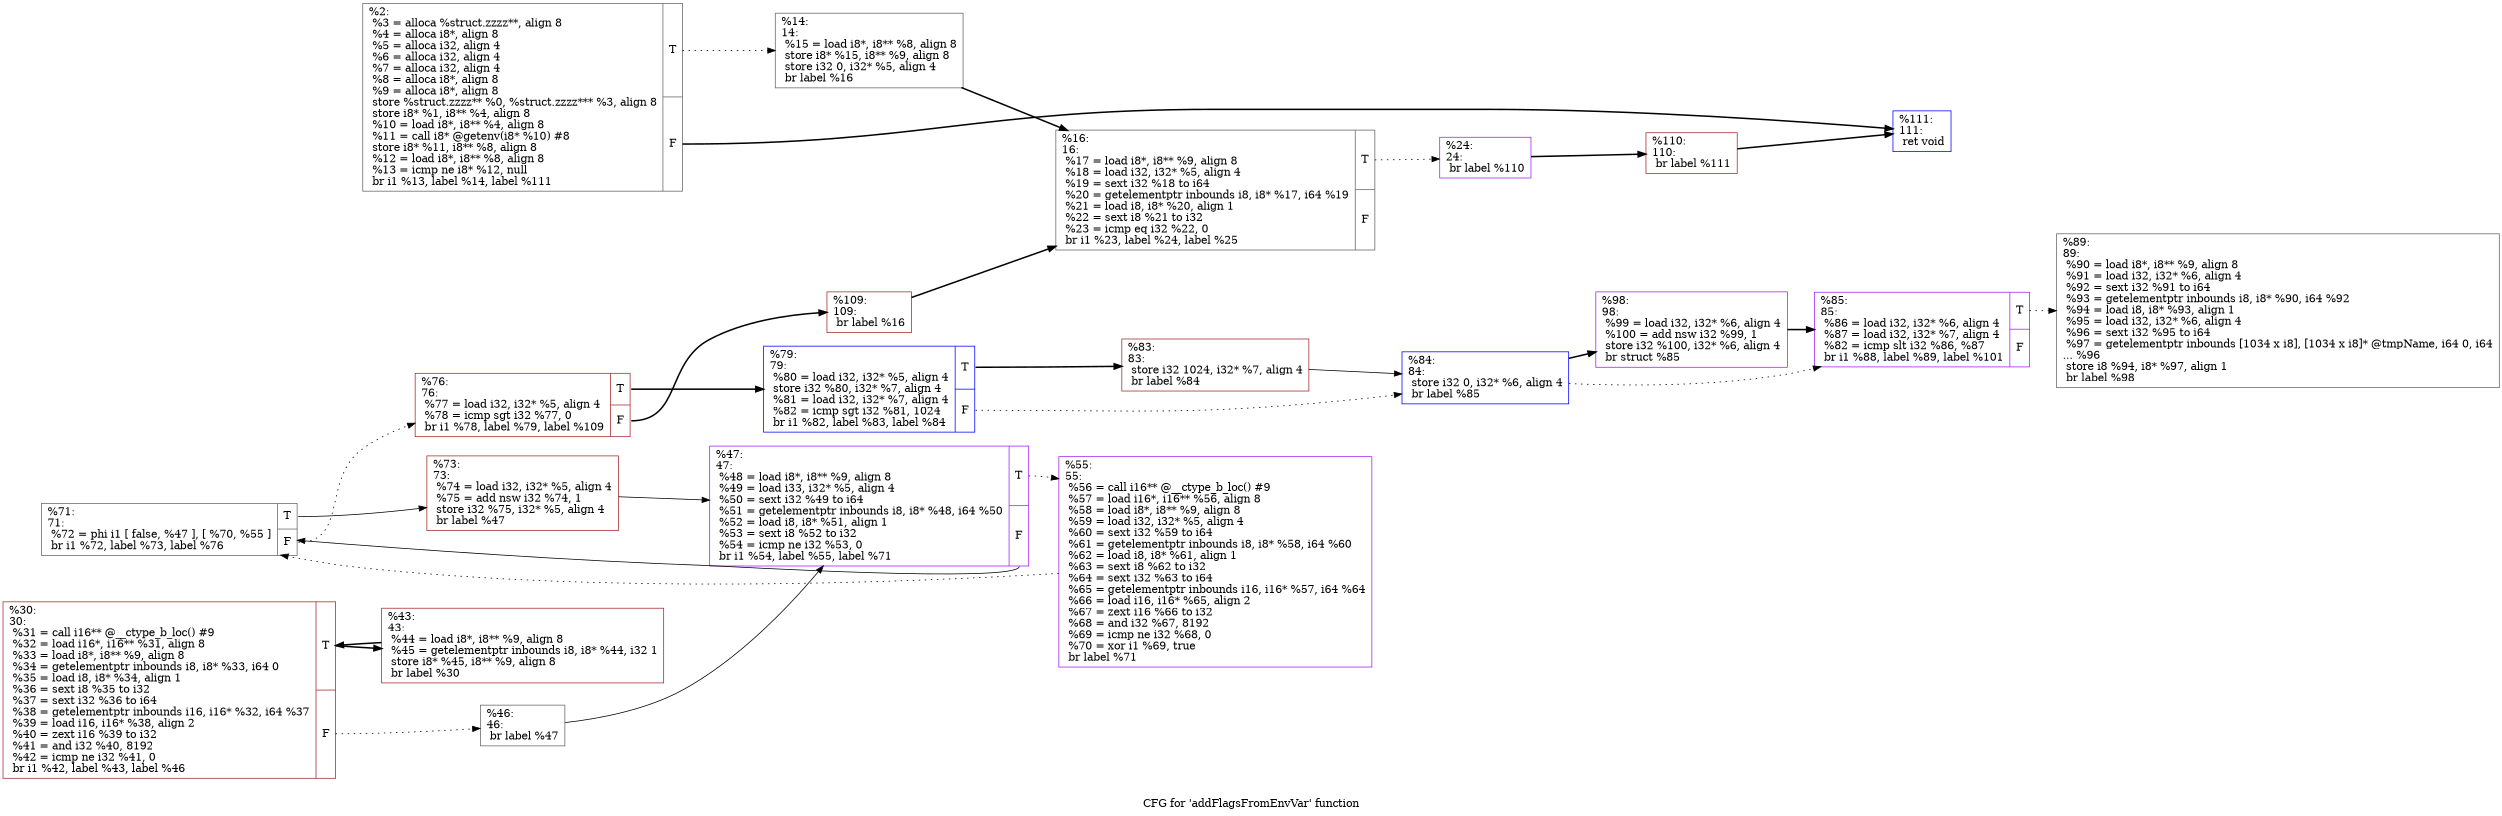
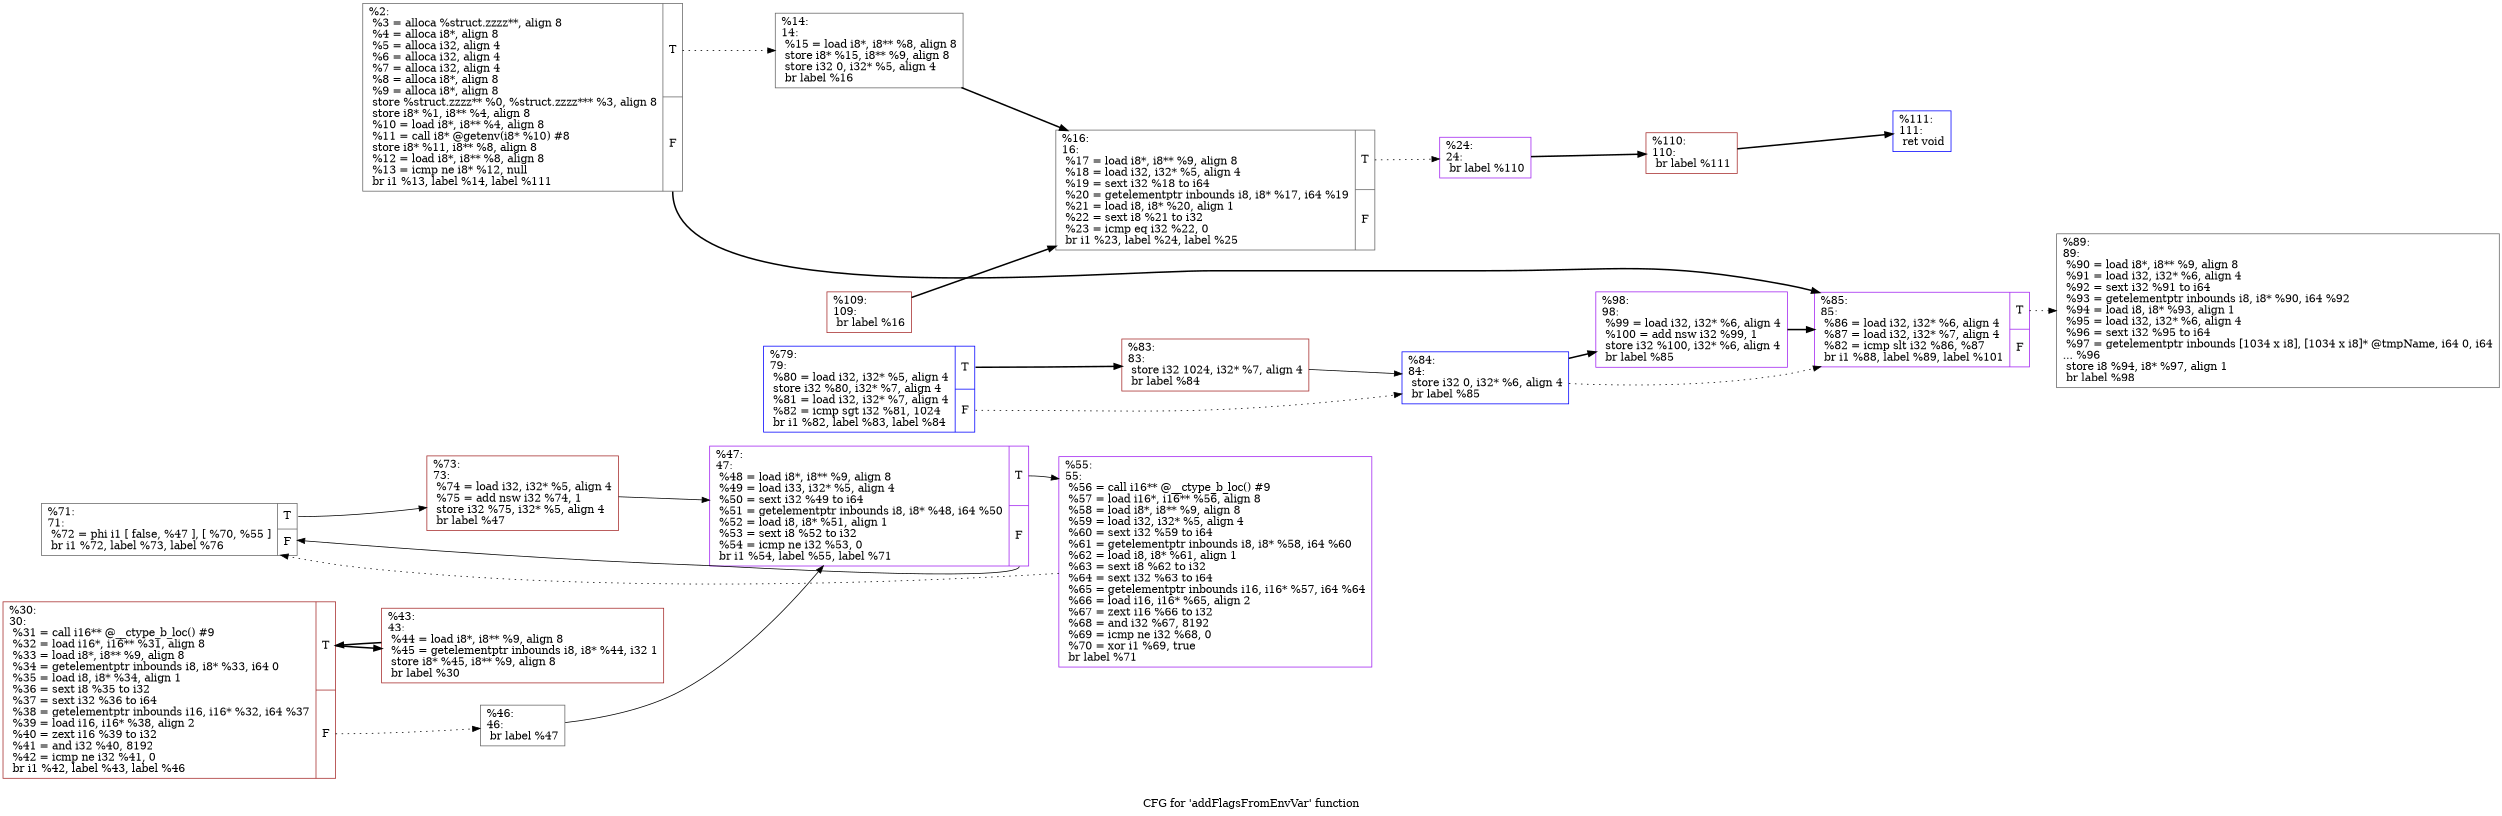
(1283, 109) -> (1227, 271)
(1641, 357) -> (1638, 357)
(523, 405) -> none
(1040, 476) -> (1040, 476)
